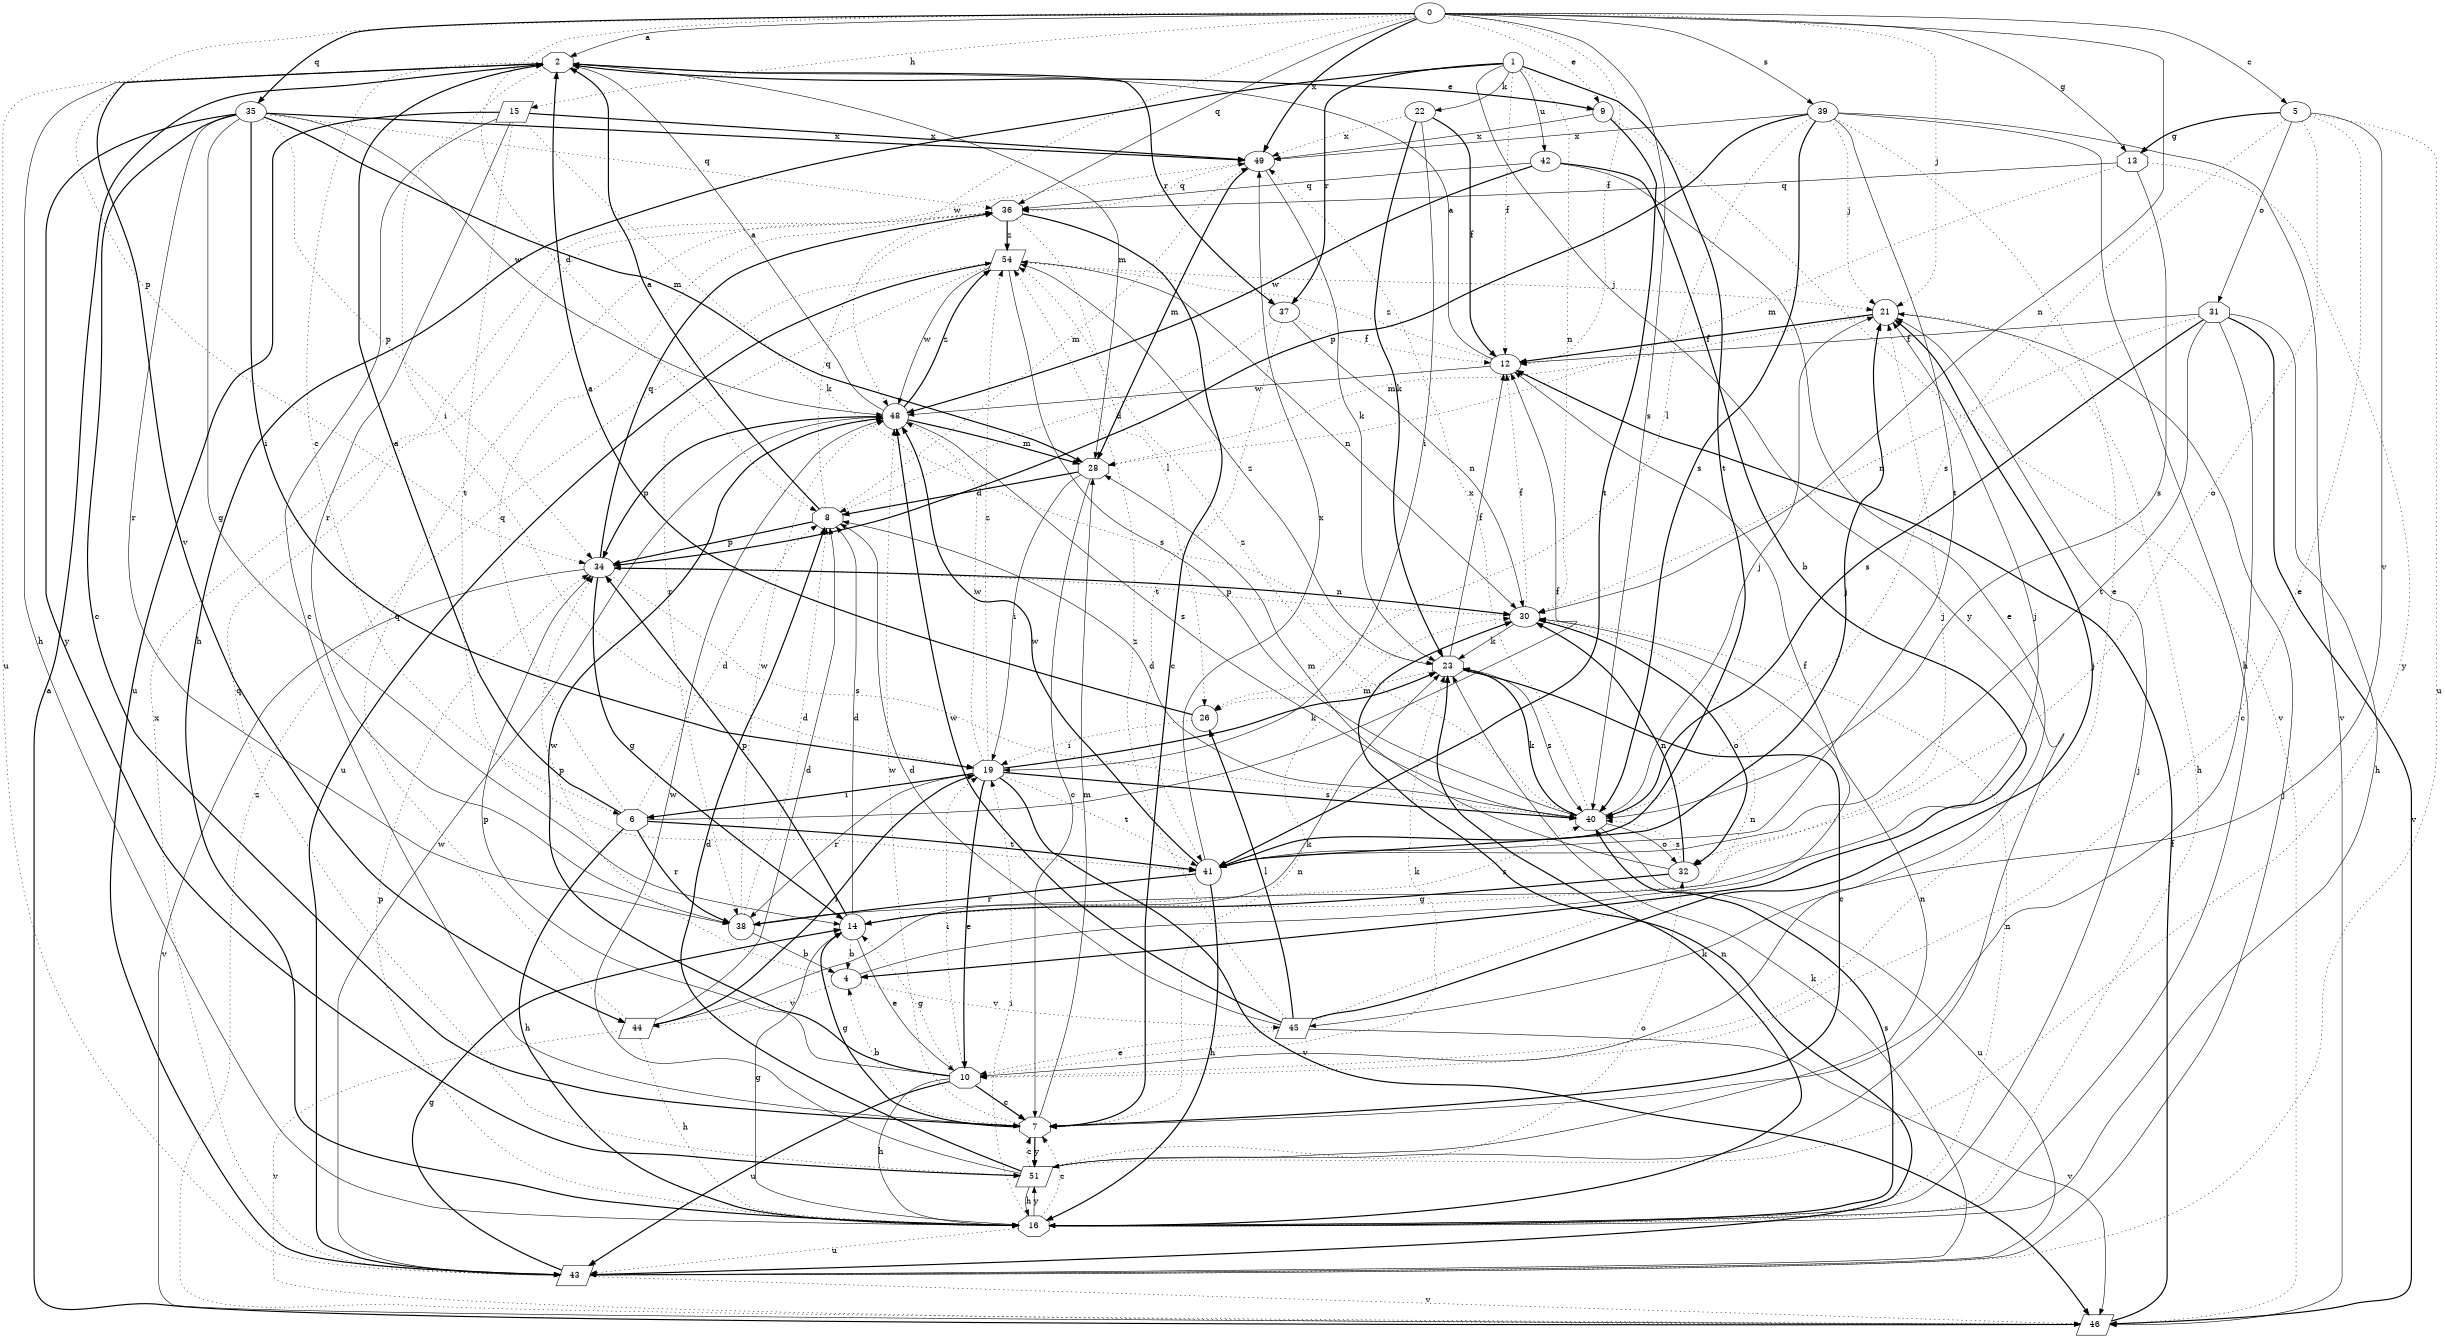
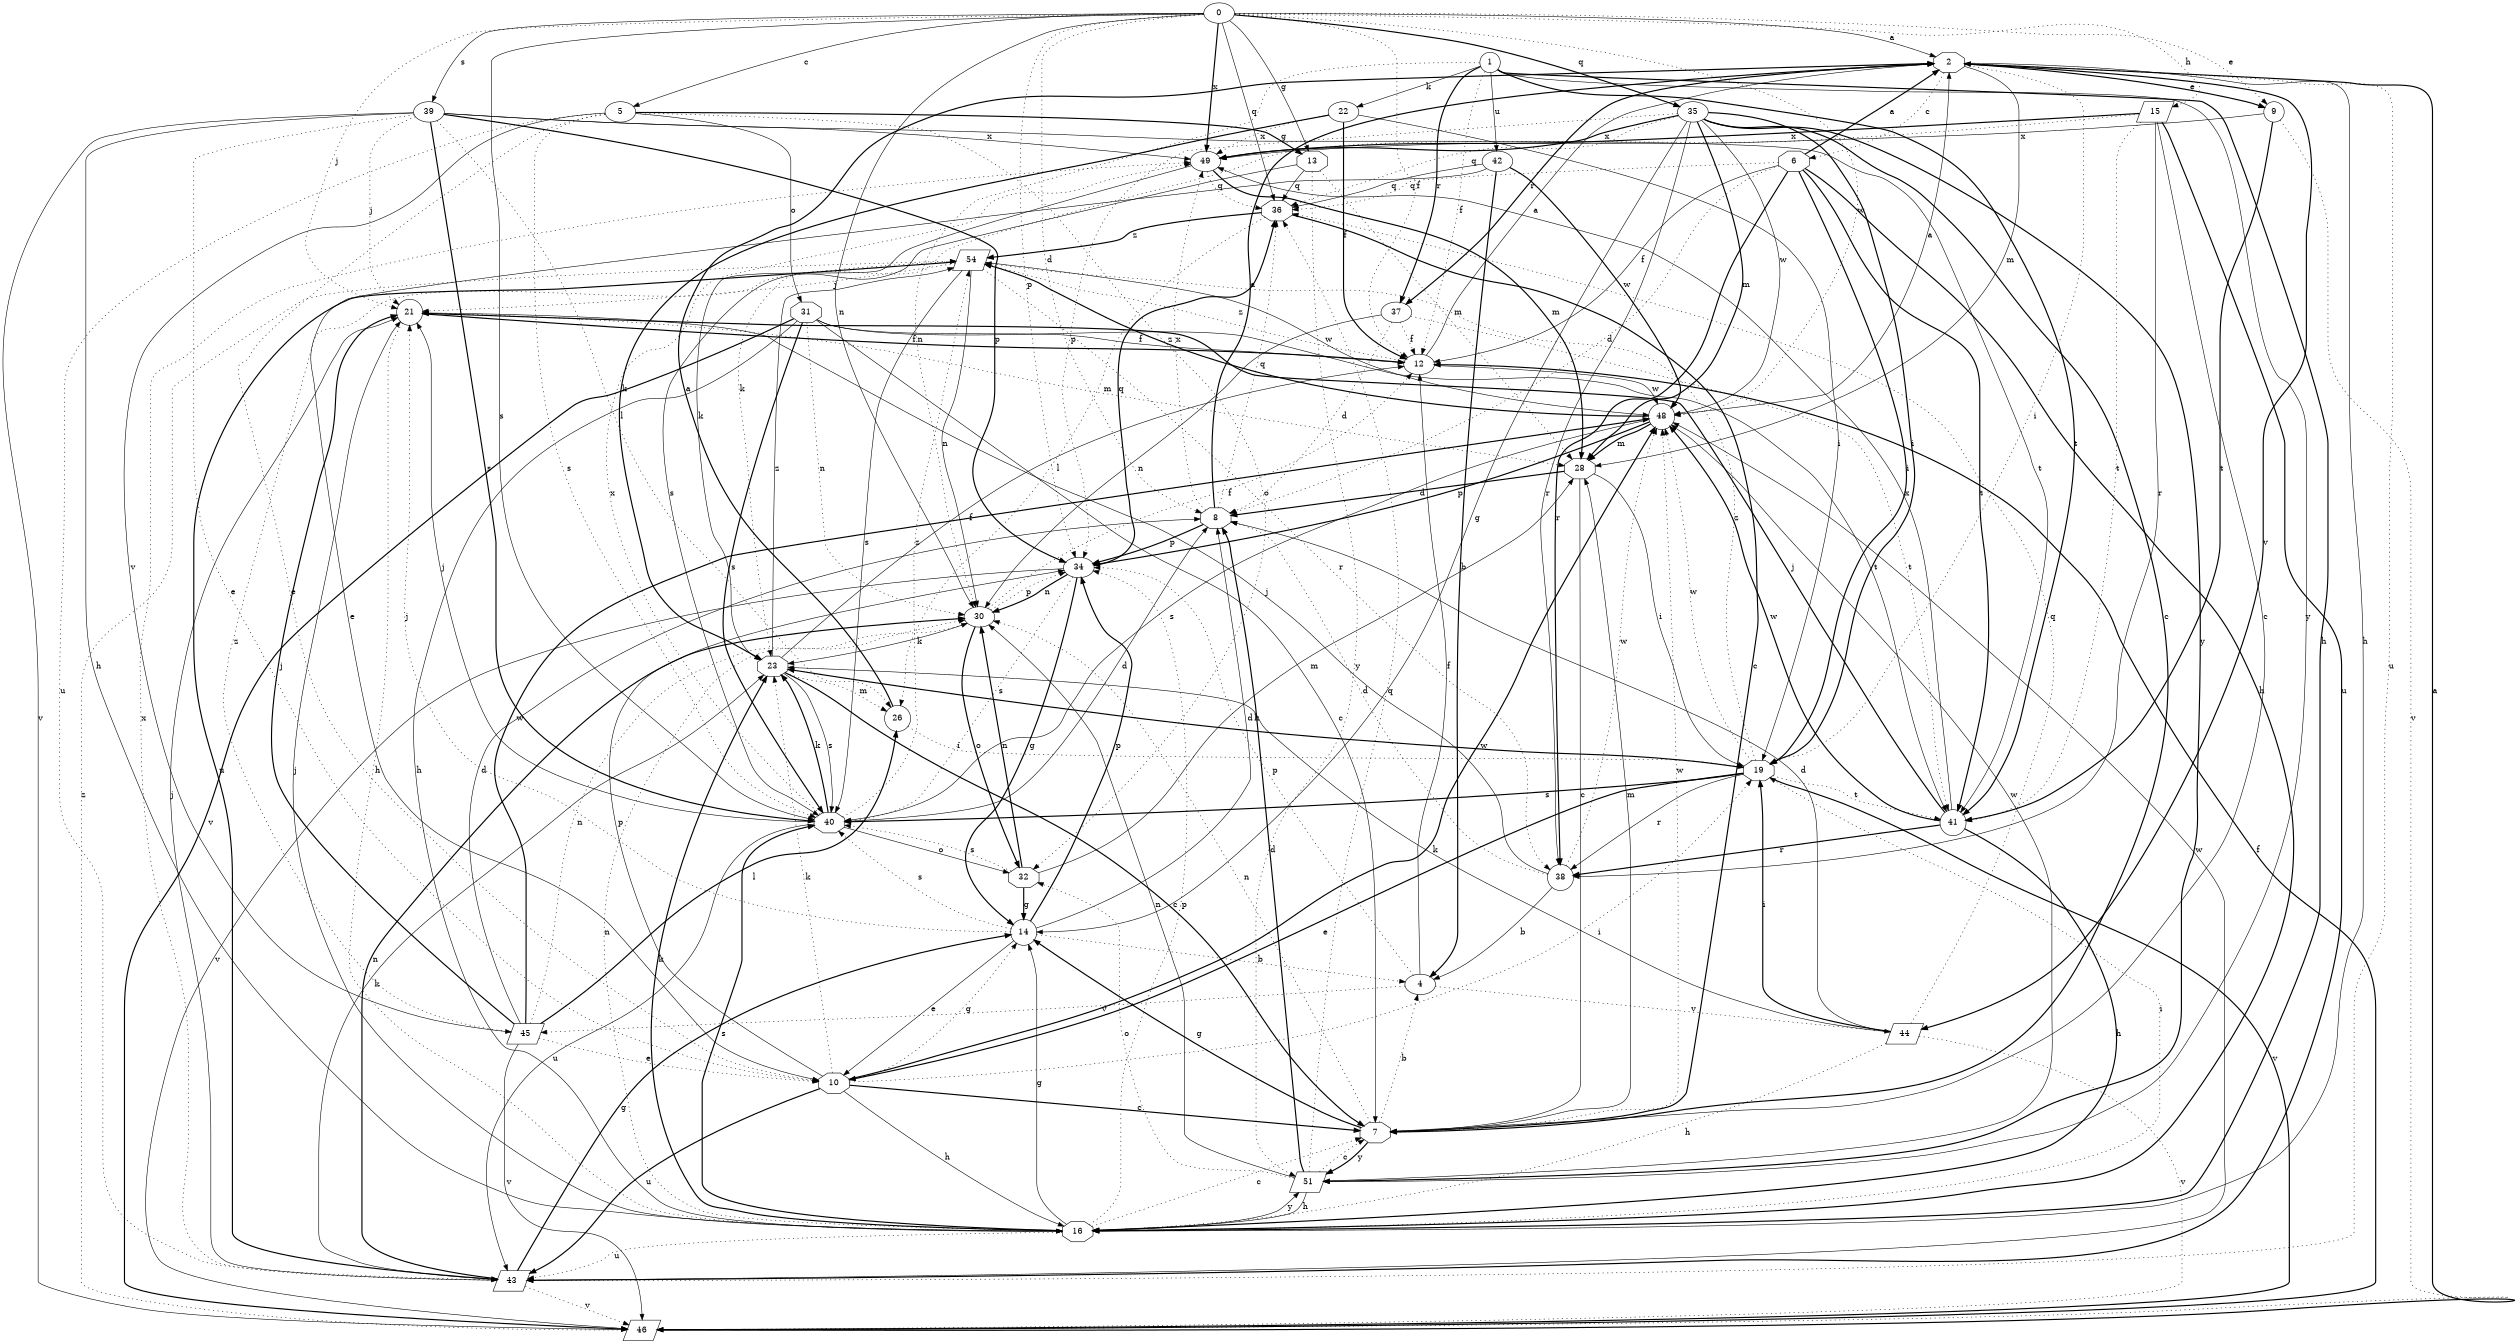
(1076, 340) -> (1178, 340)
(813, 796) -> (1906, 474)
(1684, 872) -> (1024, 878)
